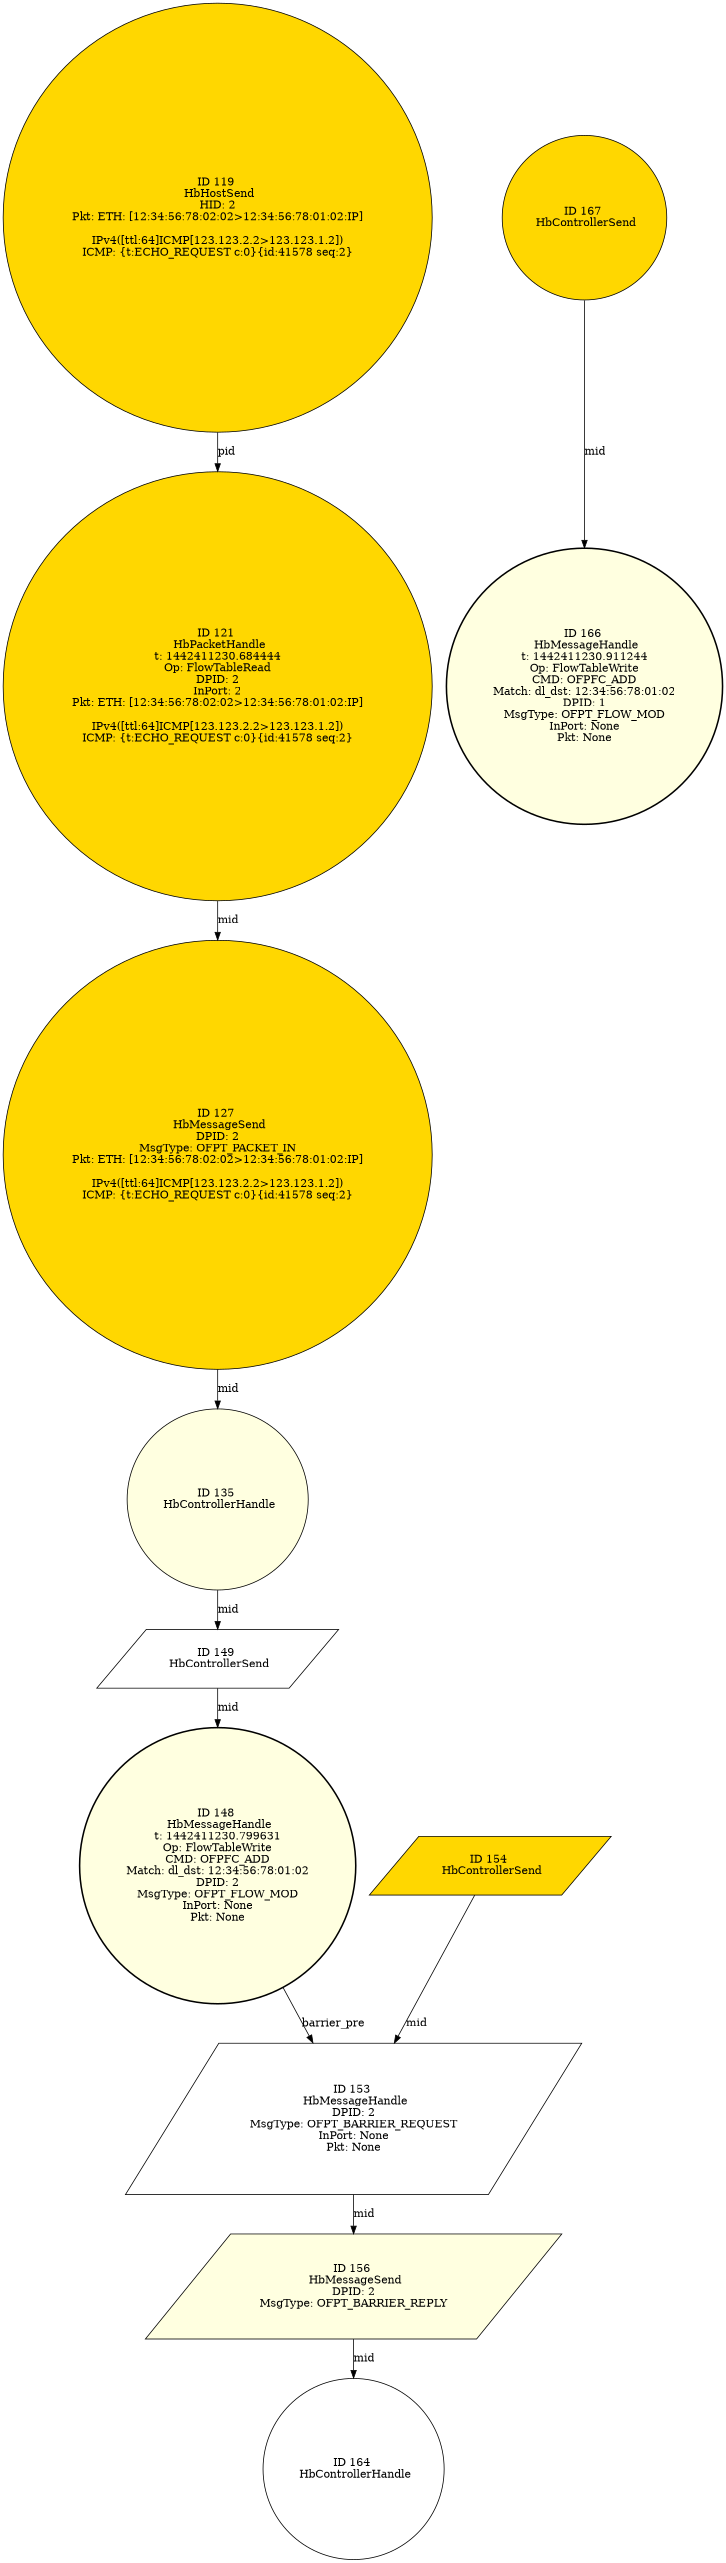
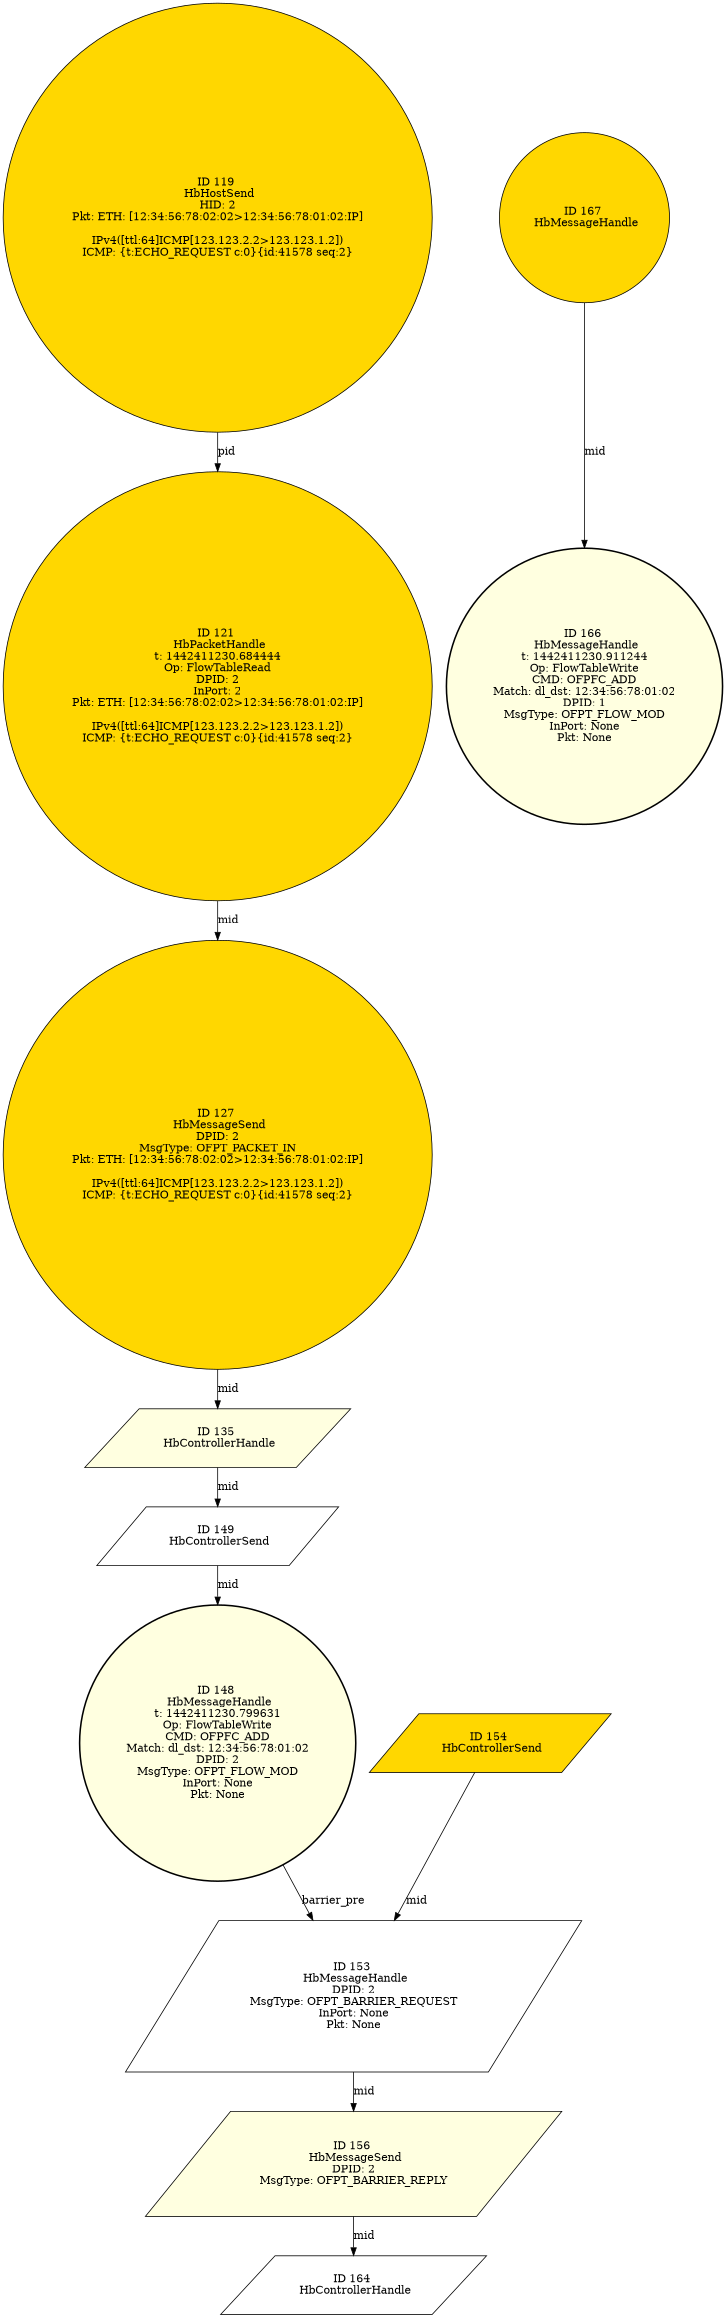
(584, 218) -> (584, 218)
(218, 1500) -> (218, 1438)
(354, 2469) -> (354, 2285)
